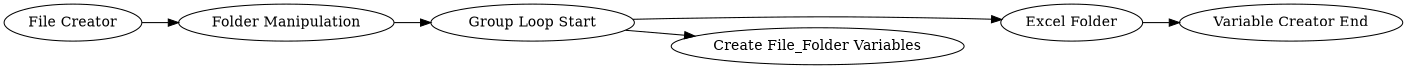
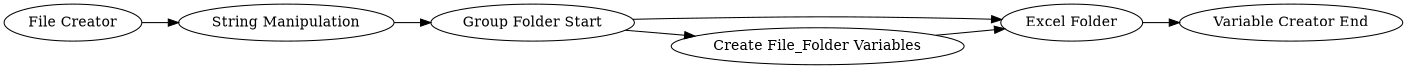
(286, 23) -> (286, 23)
(533, 23) -> (533, 23)
none -> (965, 33)
